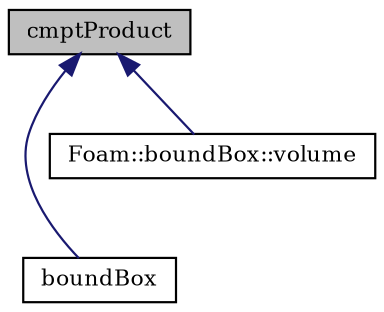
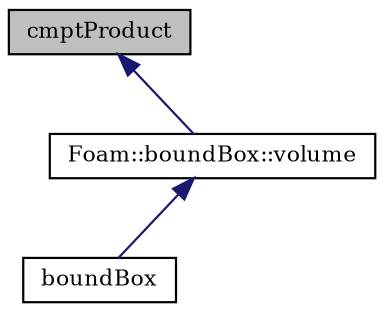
(27, 167) -> (148, 226)
